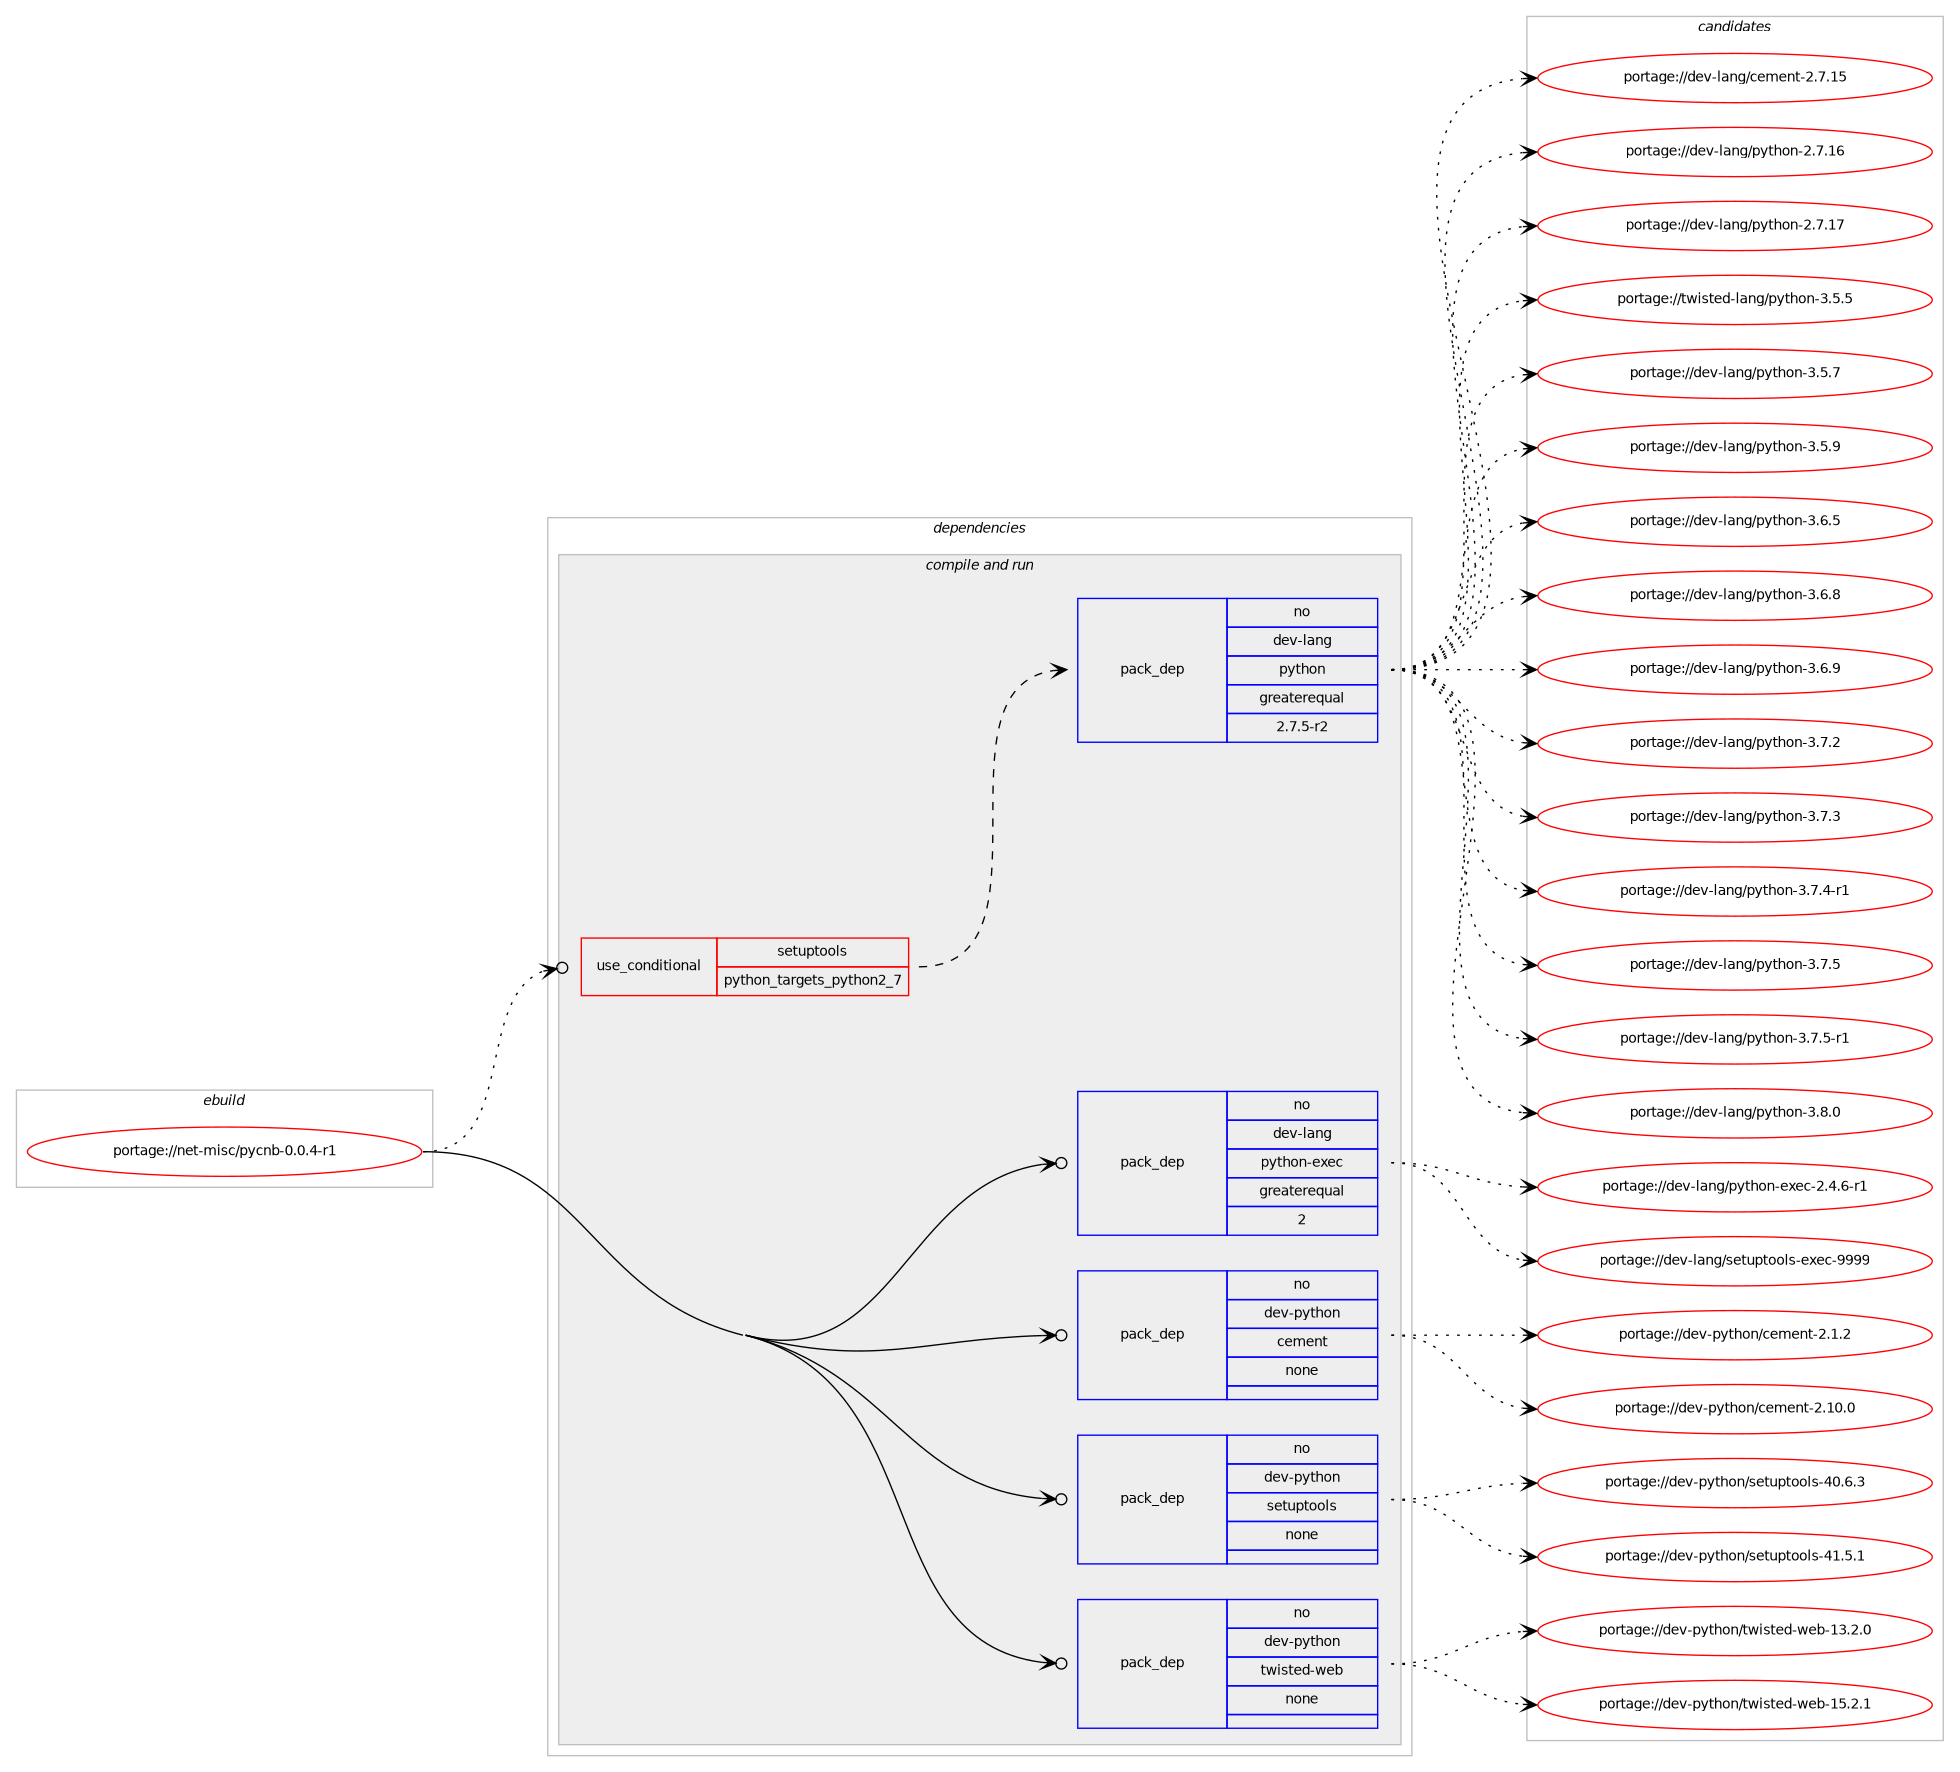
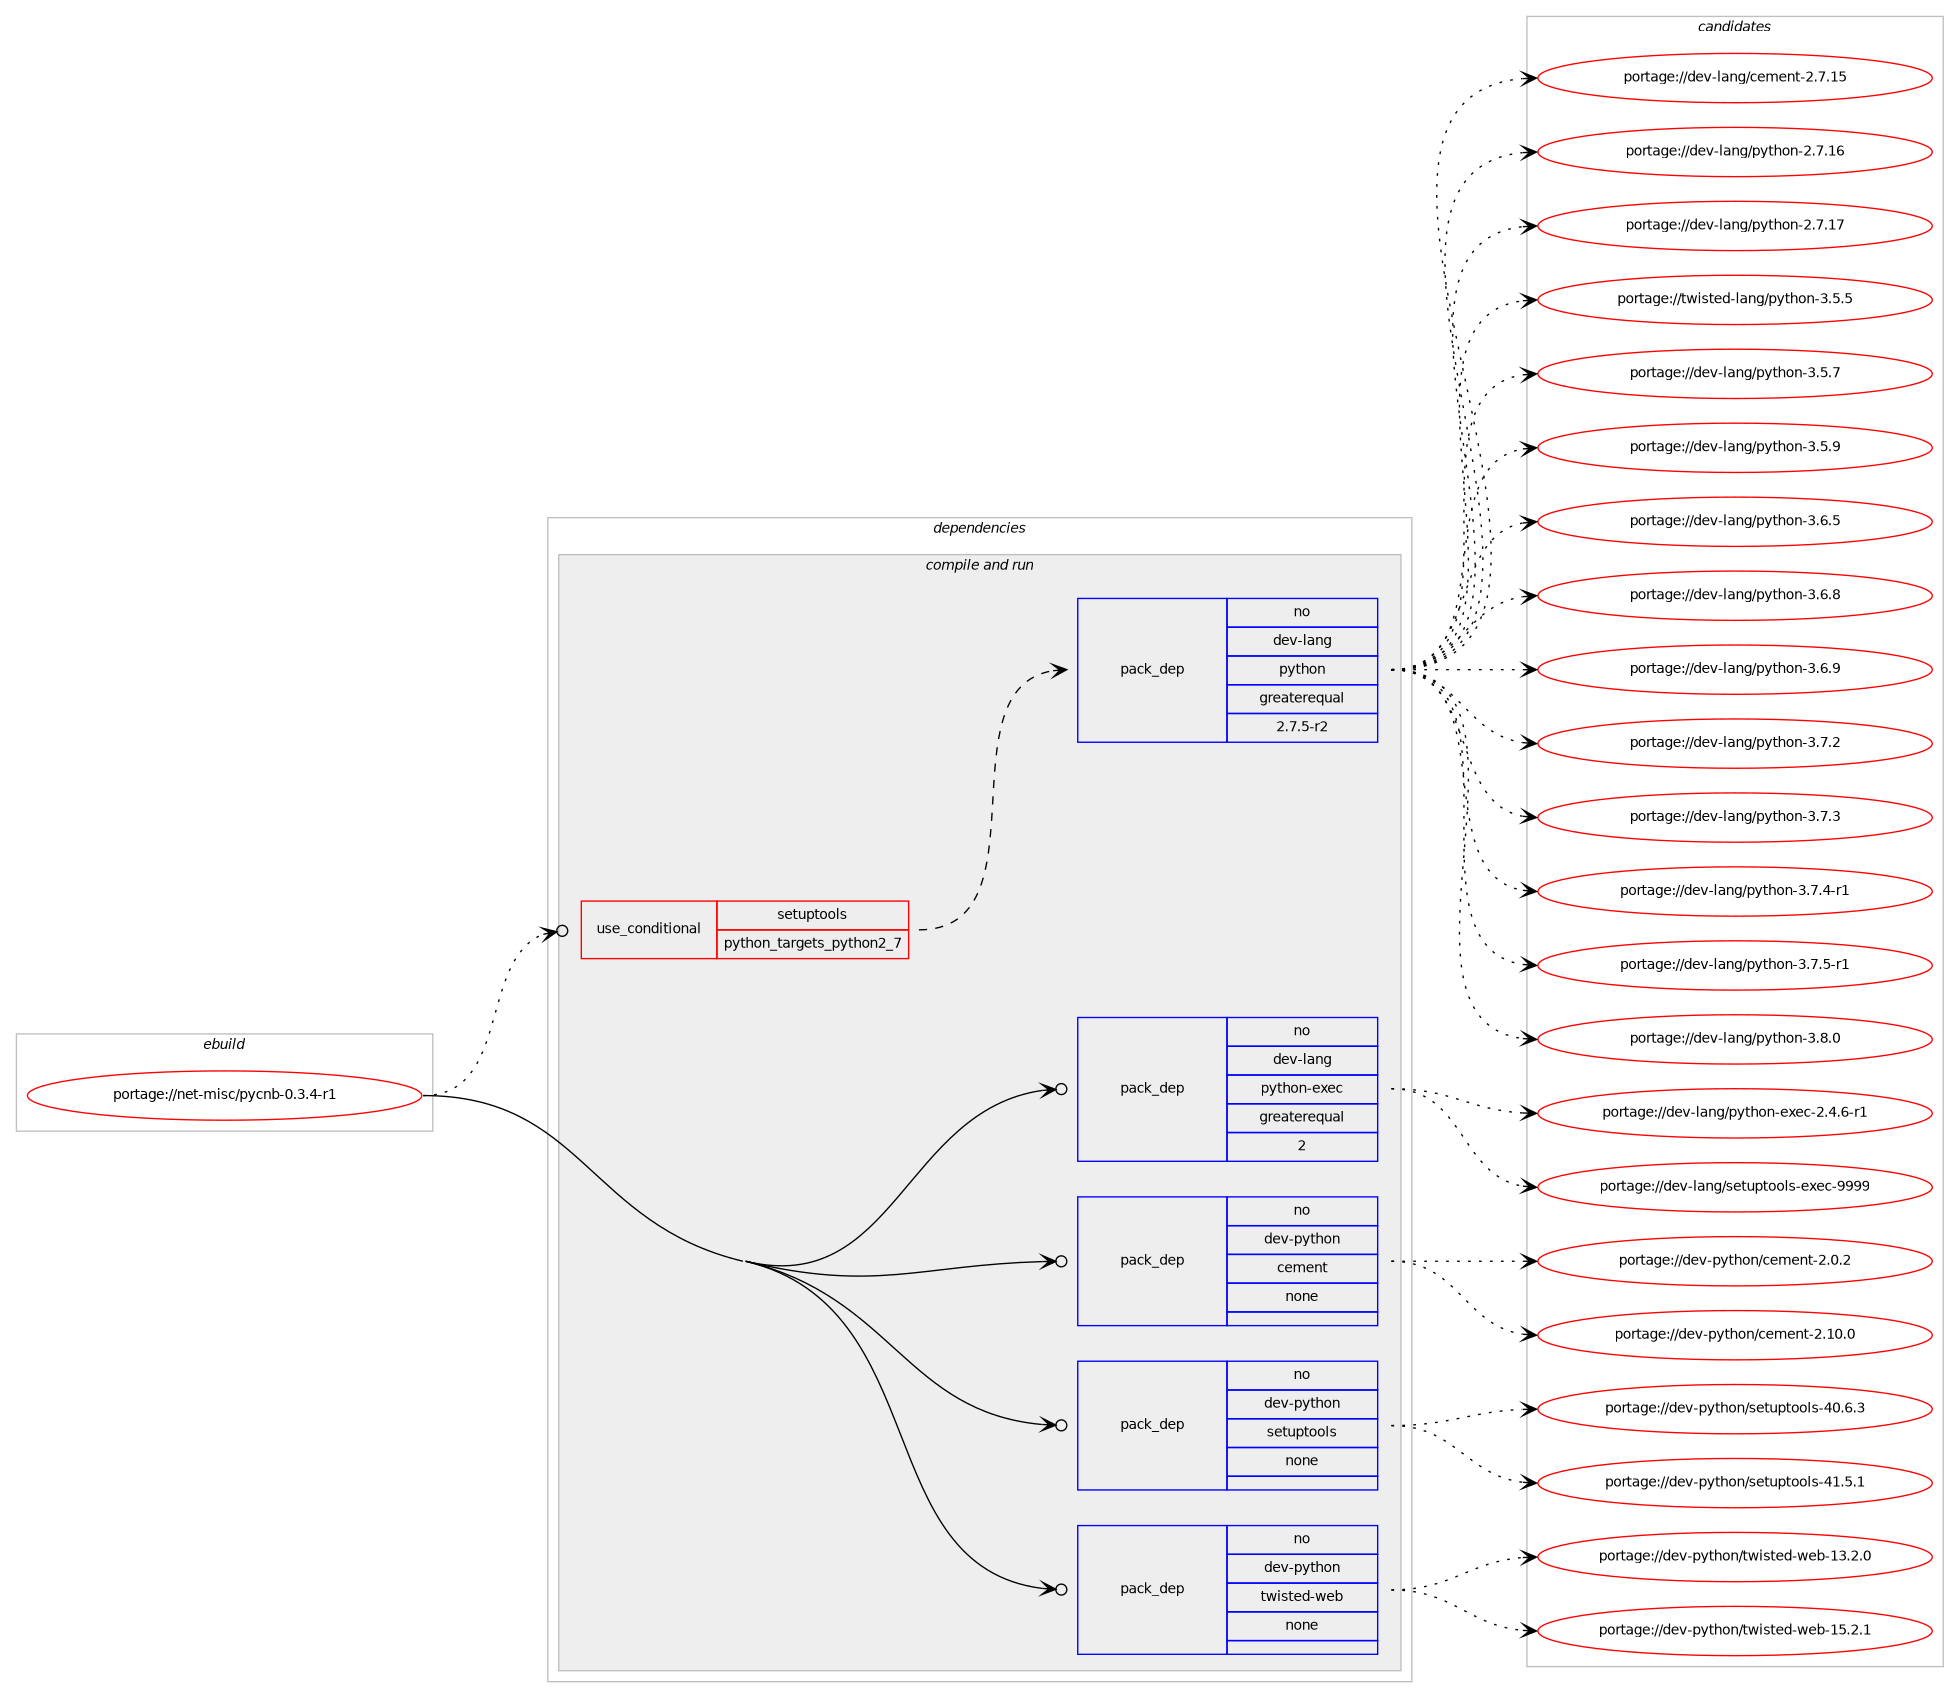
(1735, 965) -> none
(225, 1152) -> (225, 1096)
(1735, 1335) -> (1735, 1261)
